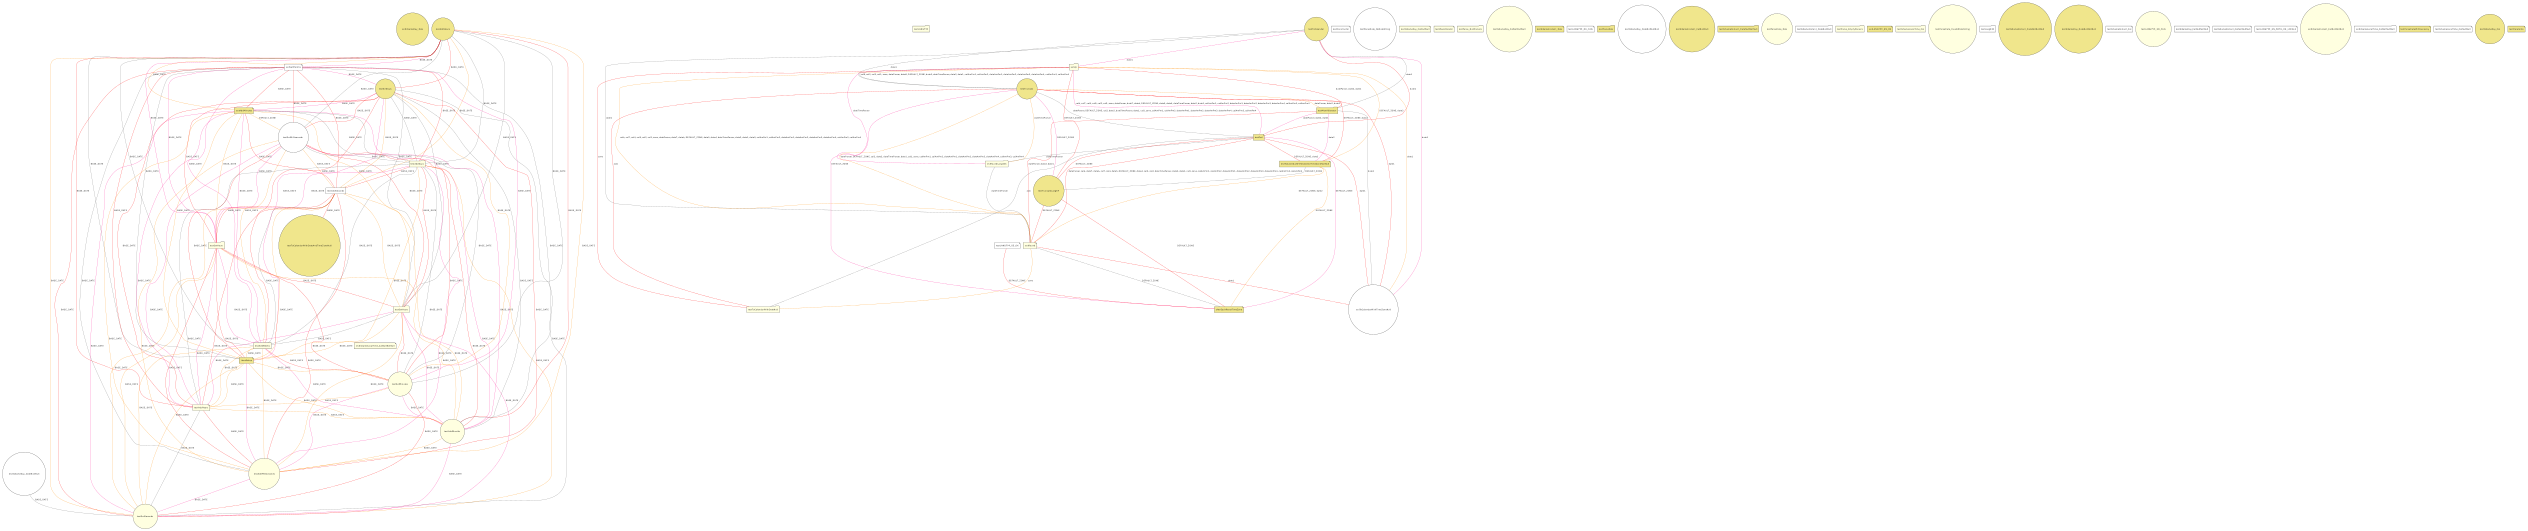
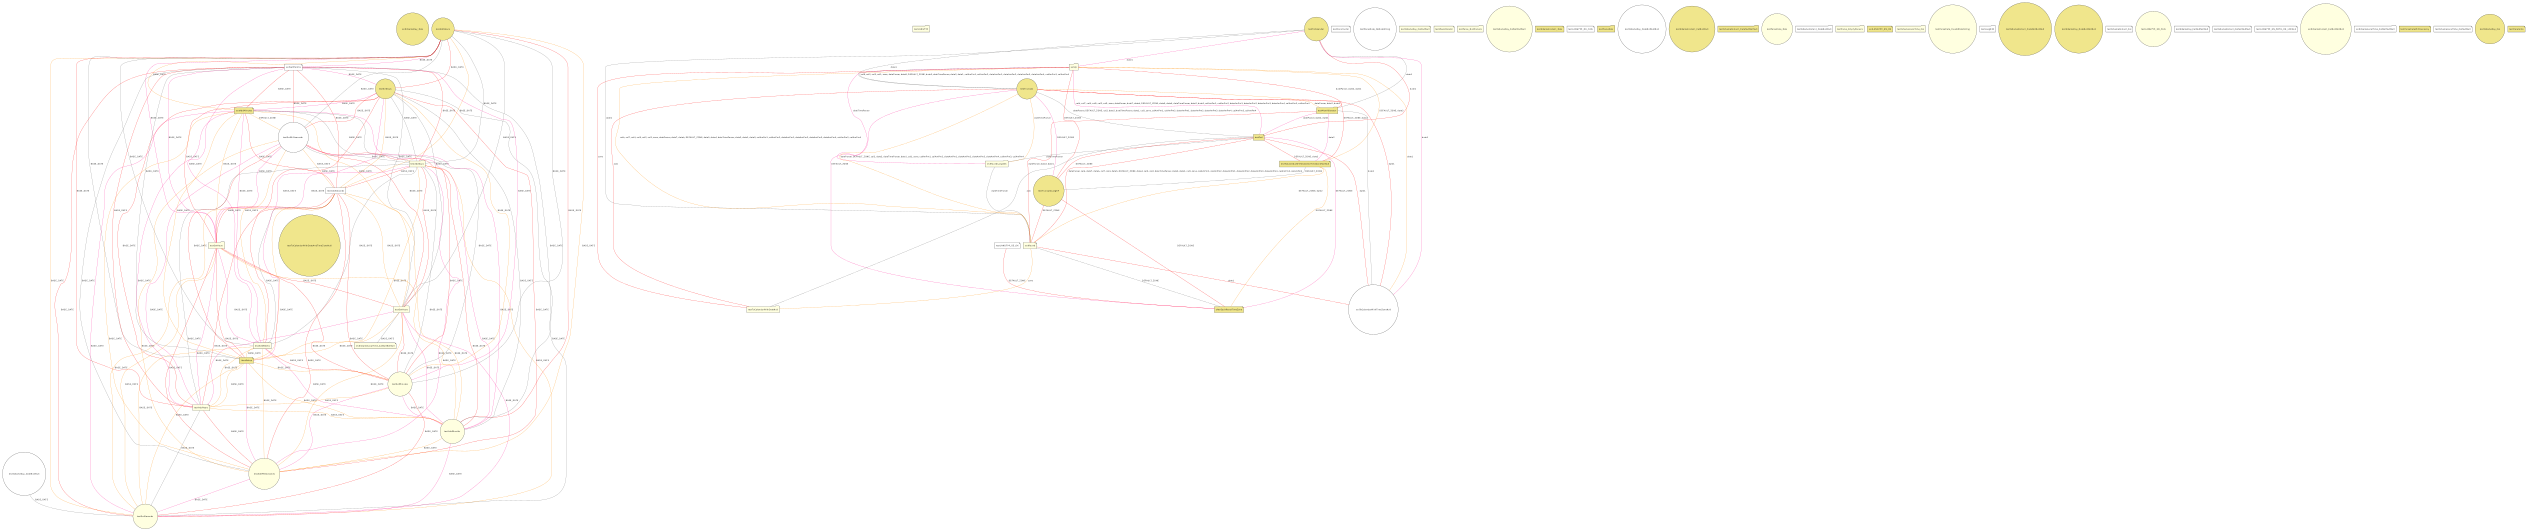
(329, 206) -> (347, 294)
(334, 333) -> (388, 328)
